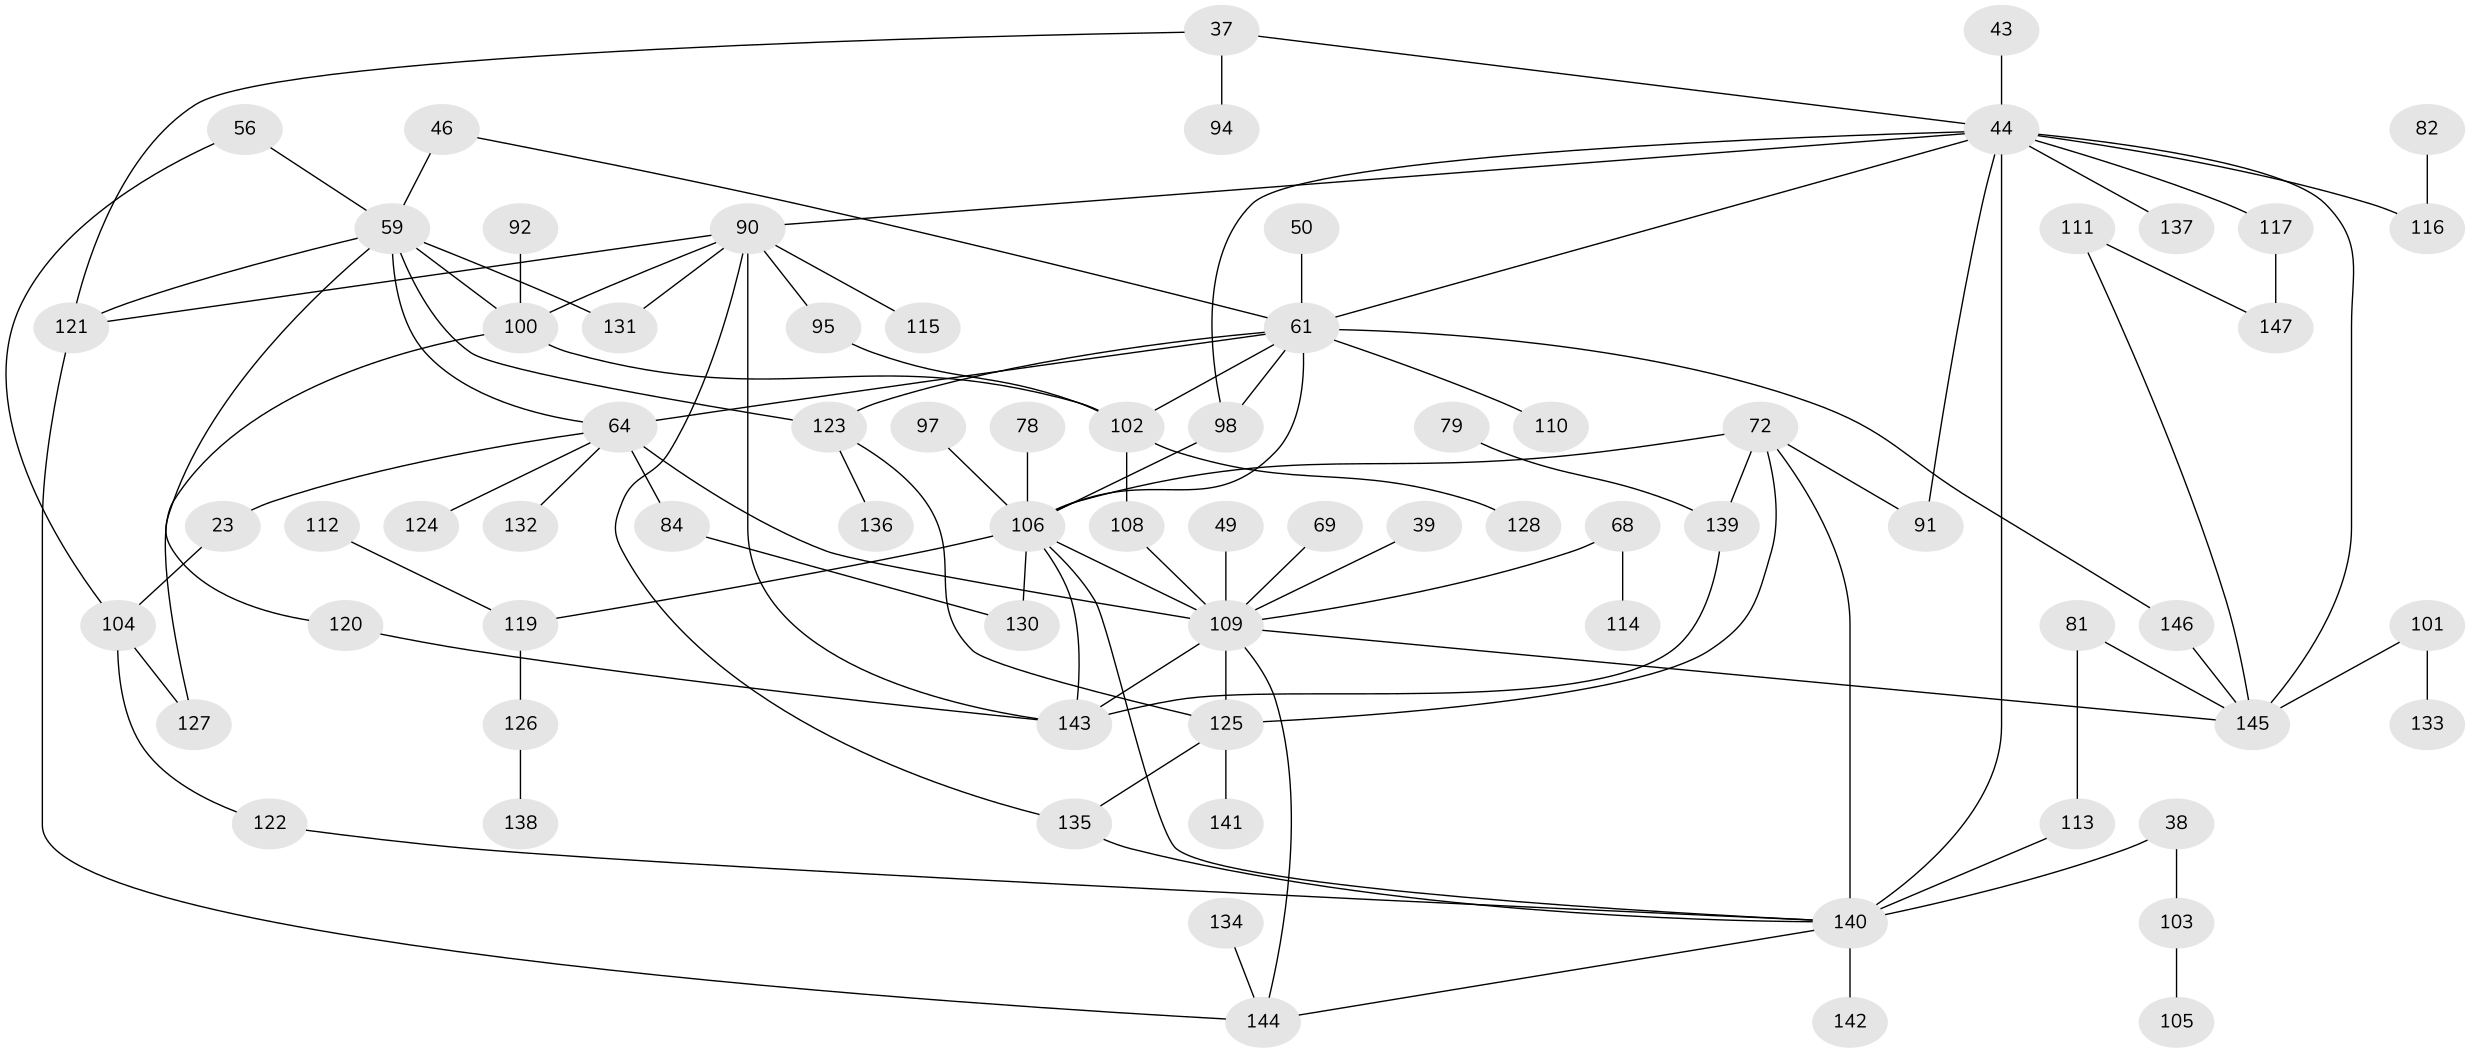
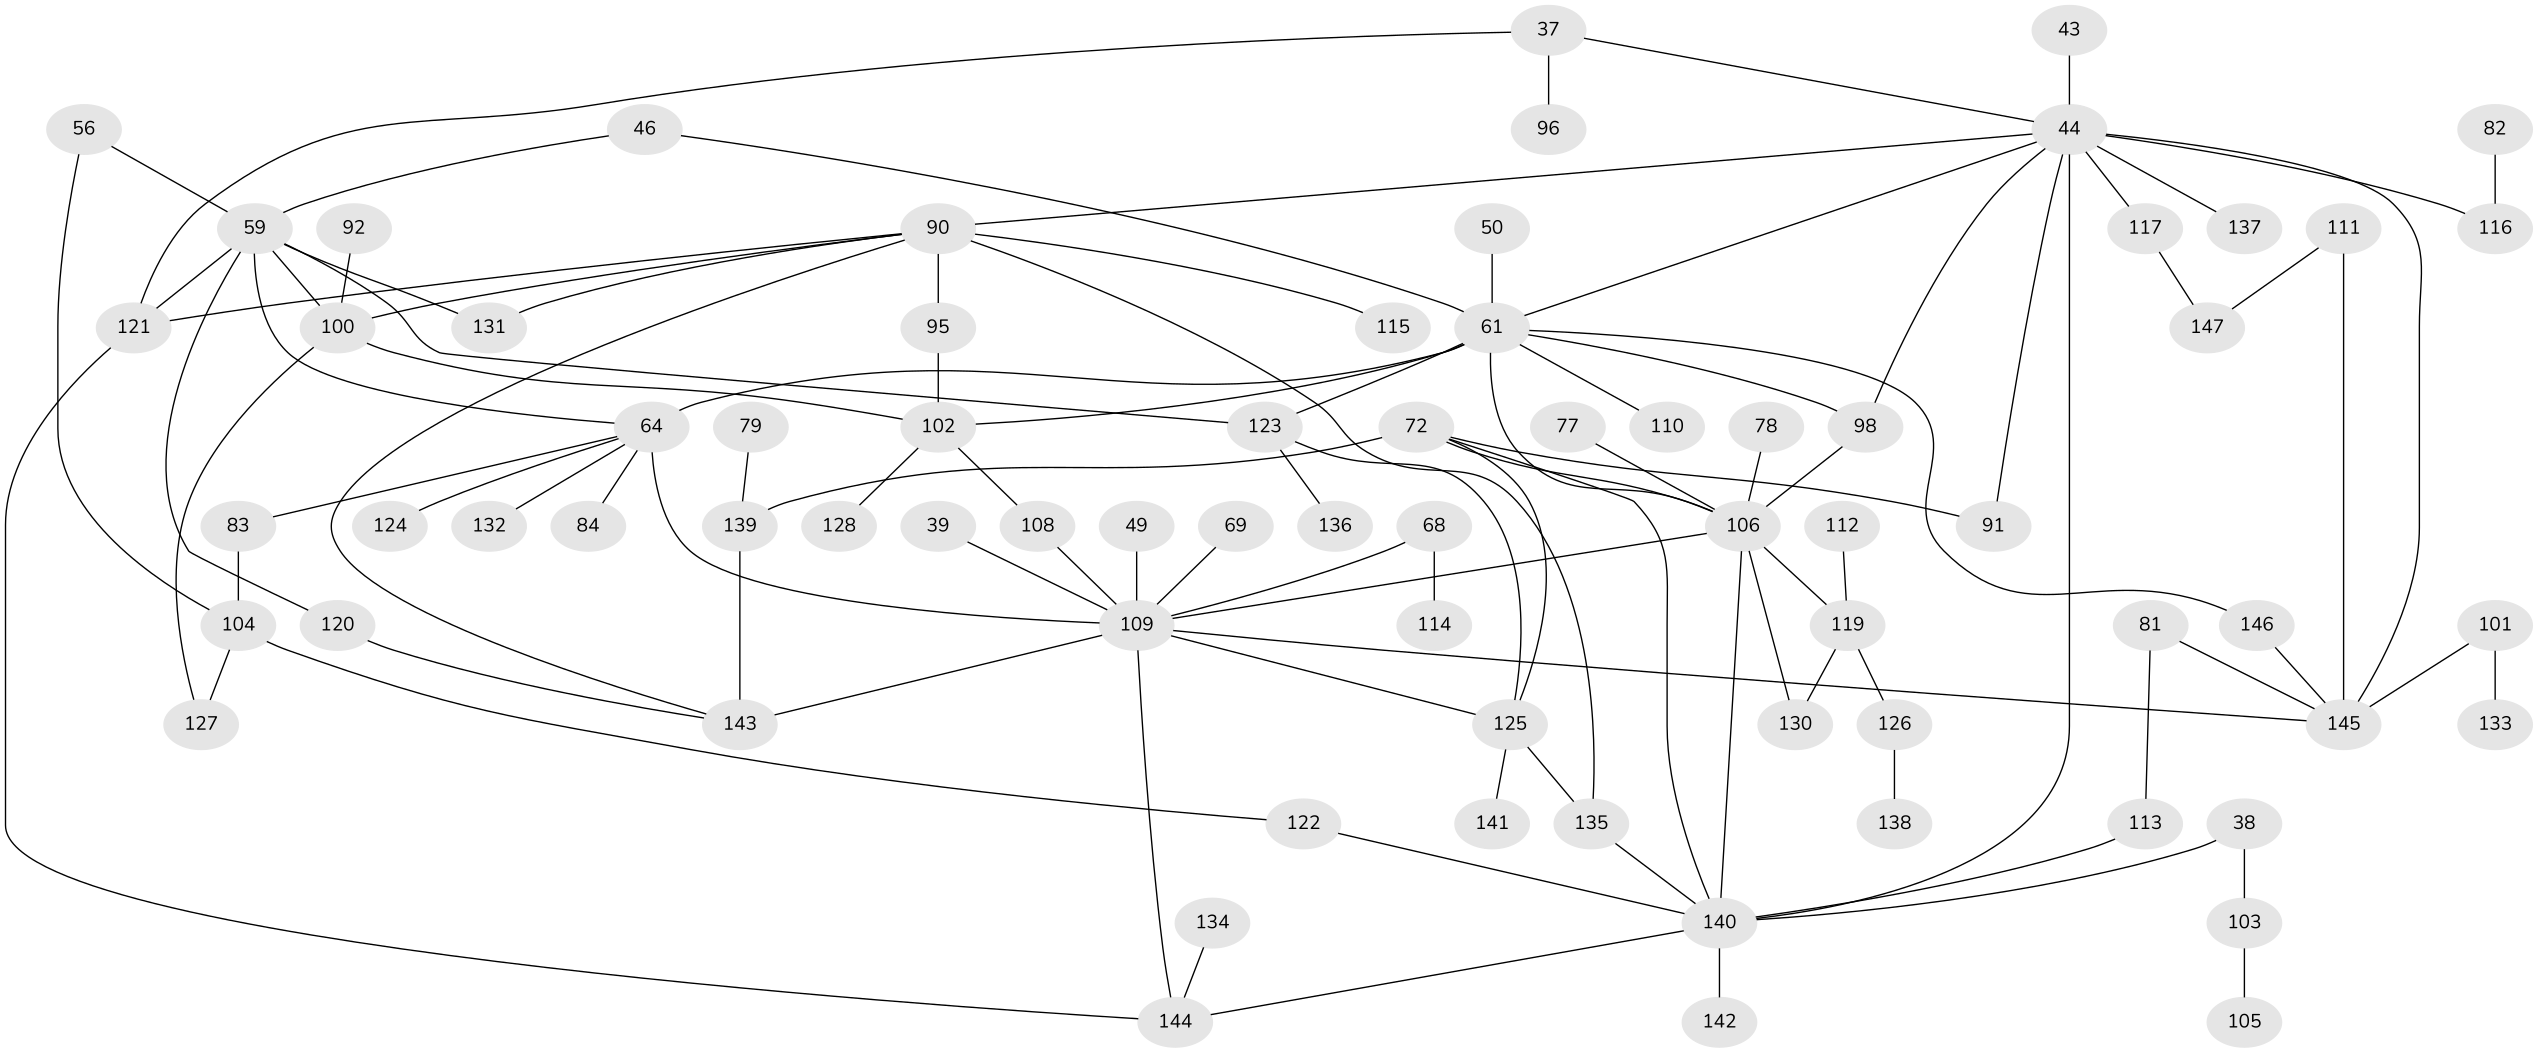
(1222, 130) -> (1549, 130)
(928, 427) -> (1568, 427)
(223, 526) -> (238, 526)
(847, 576) -> (1821, 675)
(1076, 621) -> none
